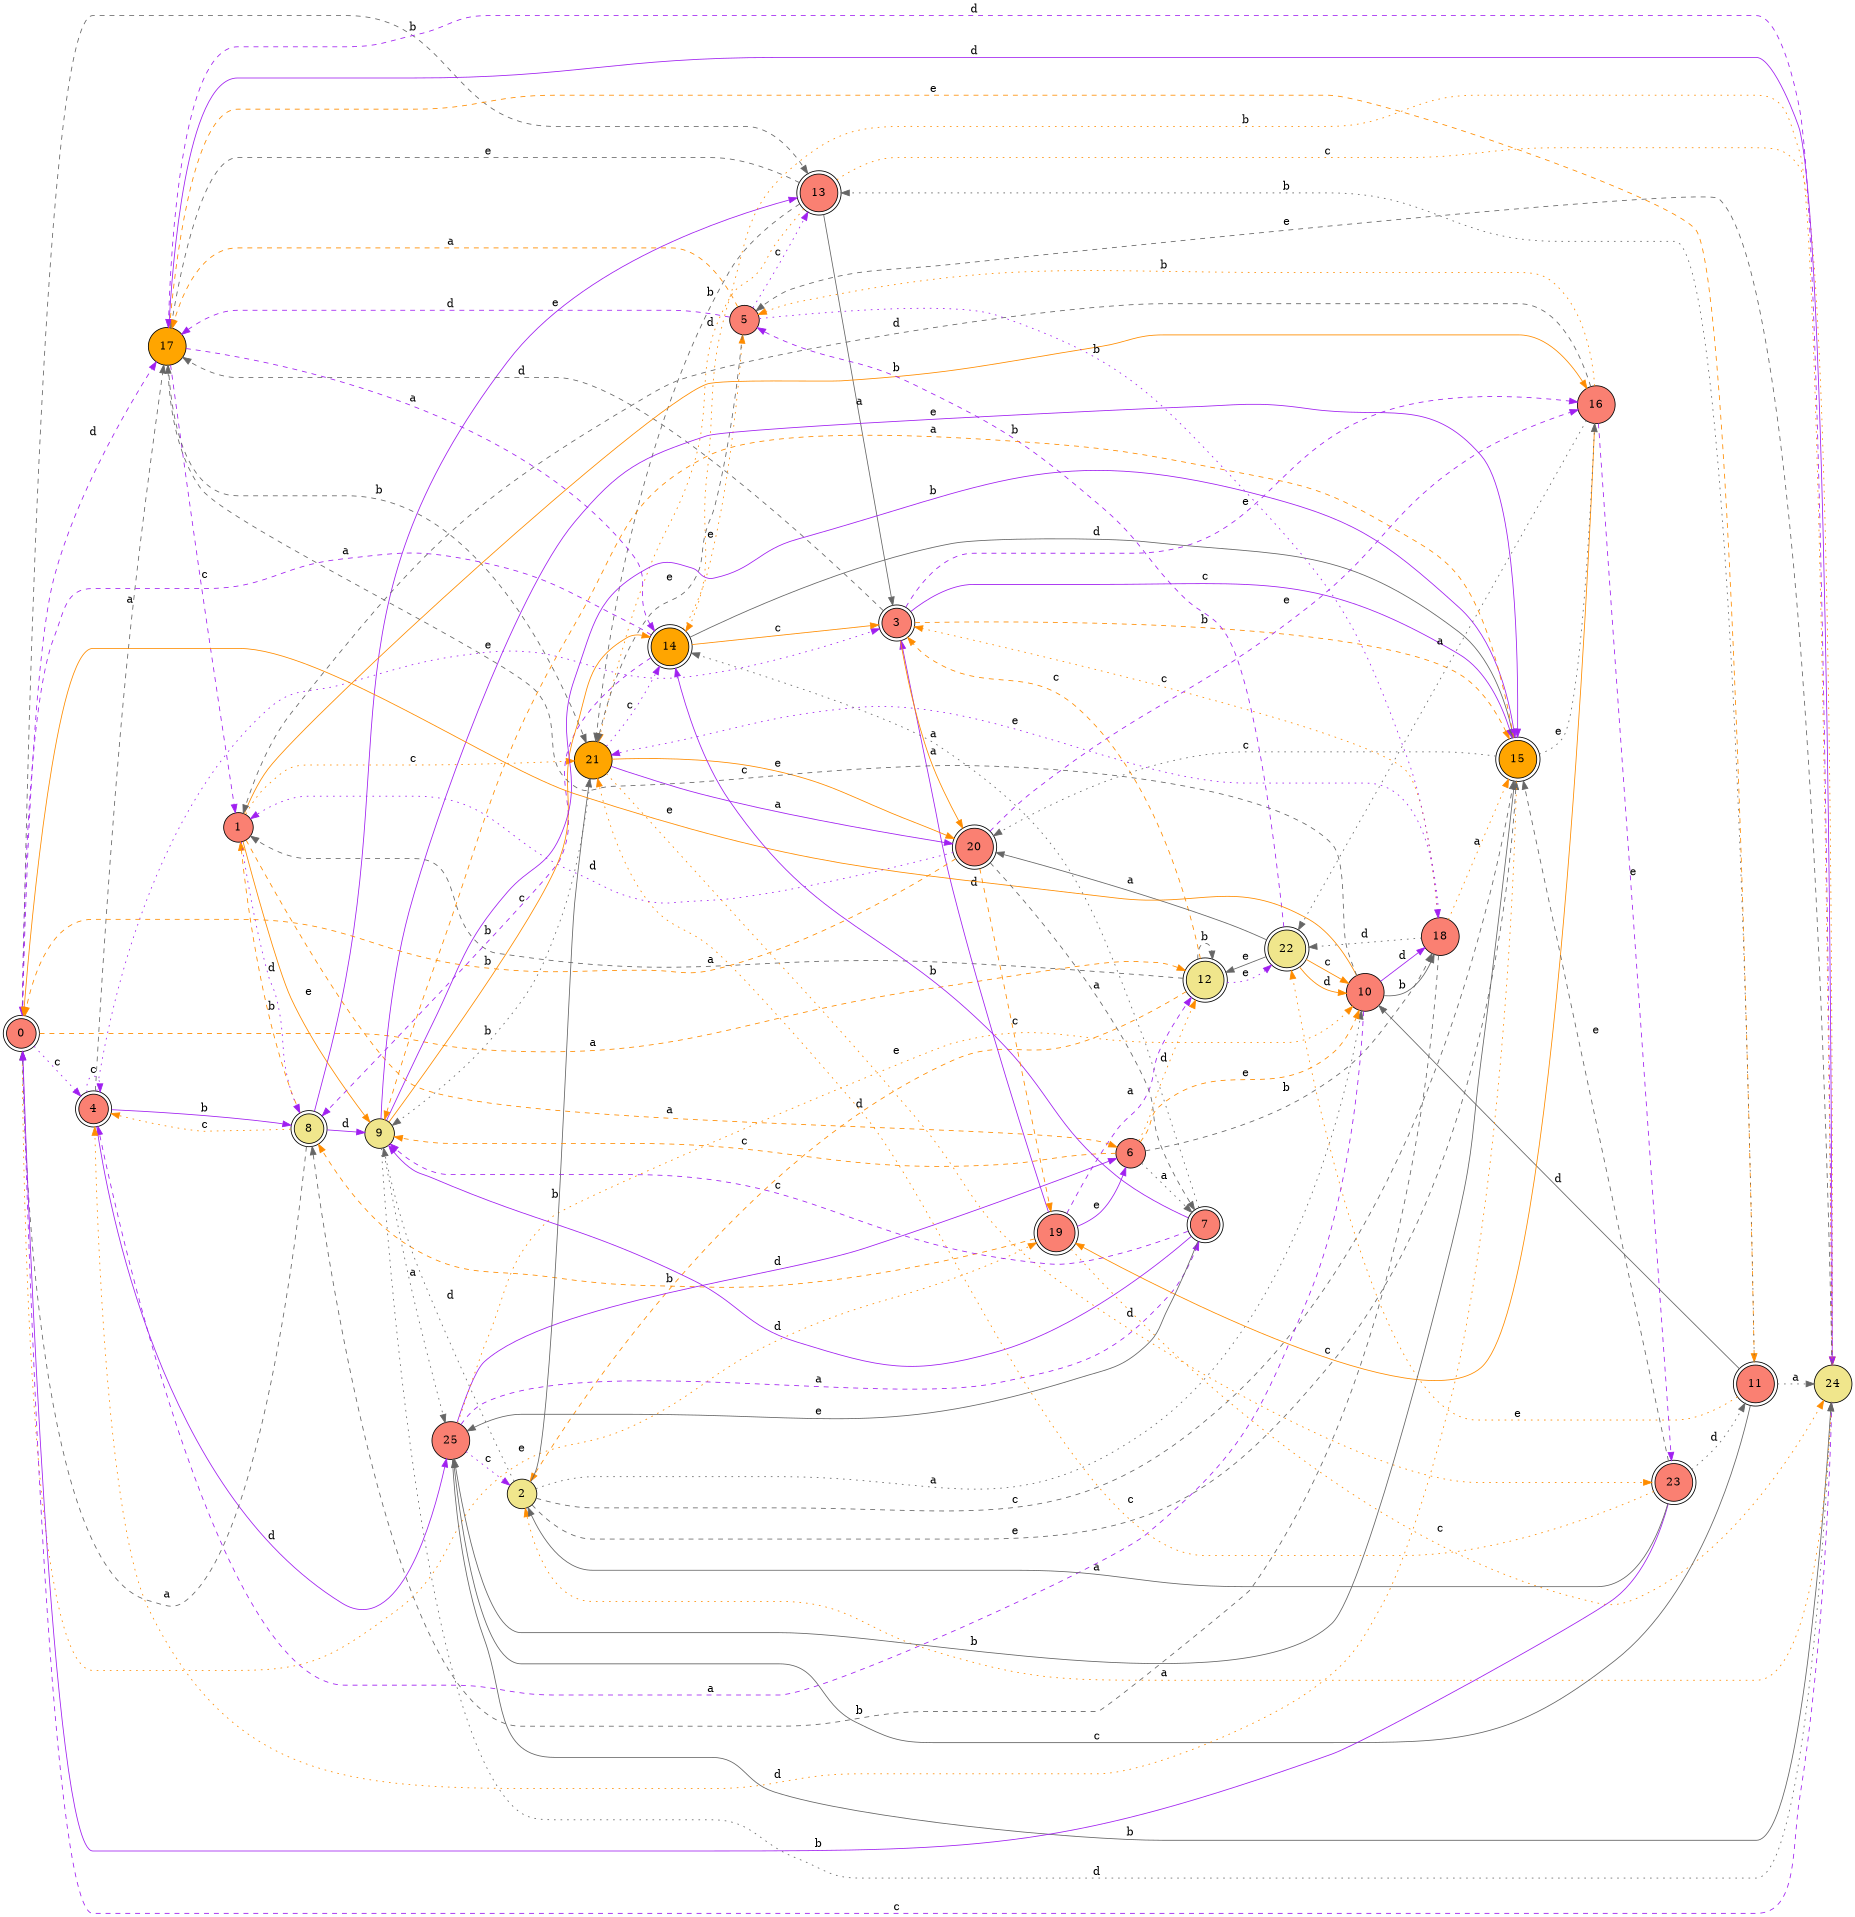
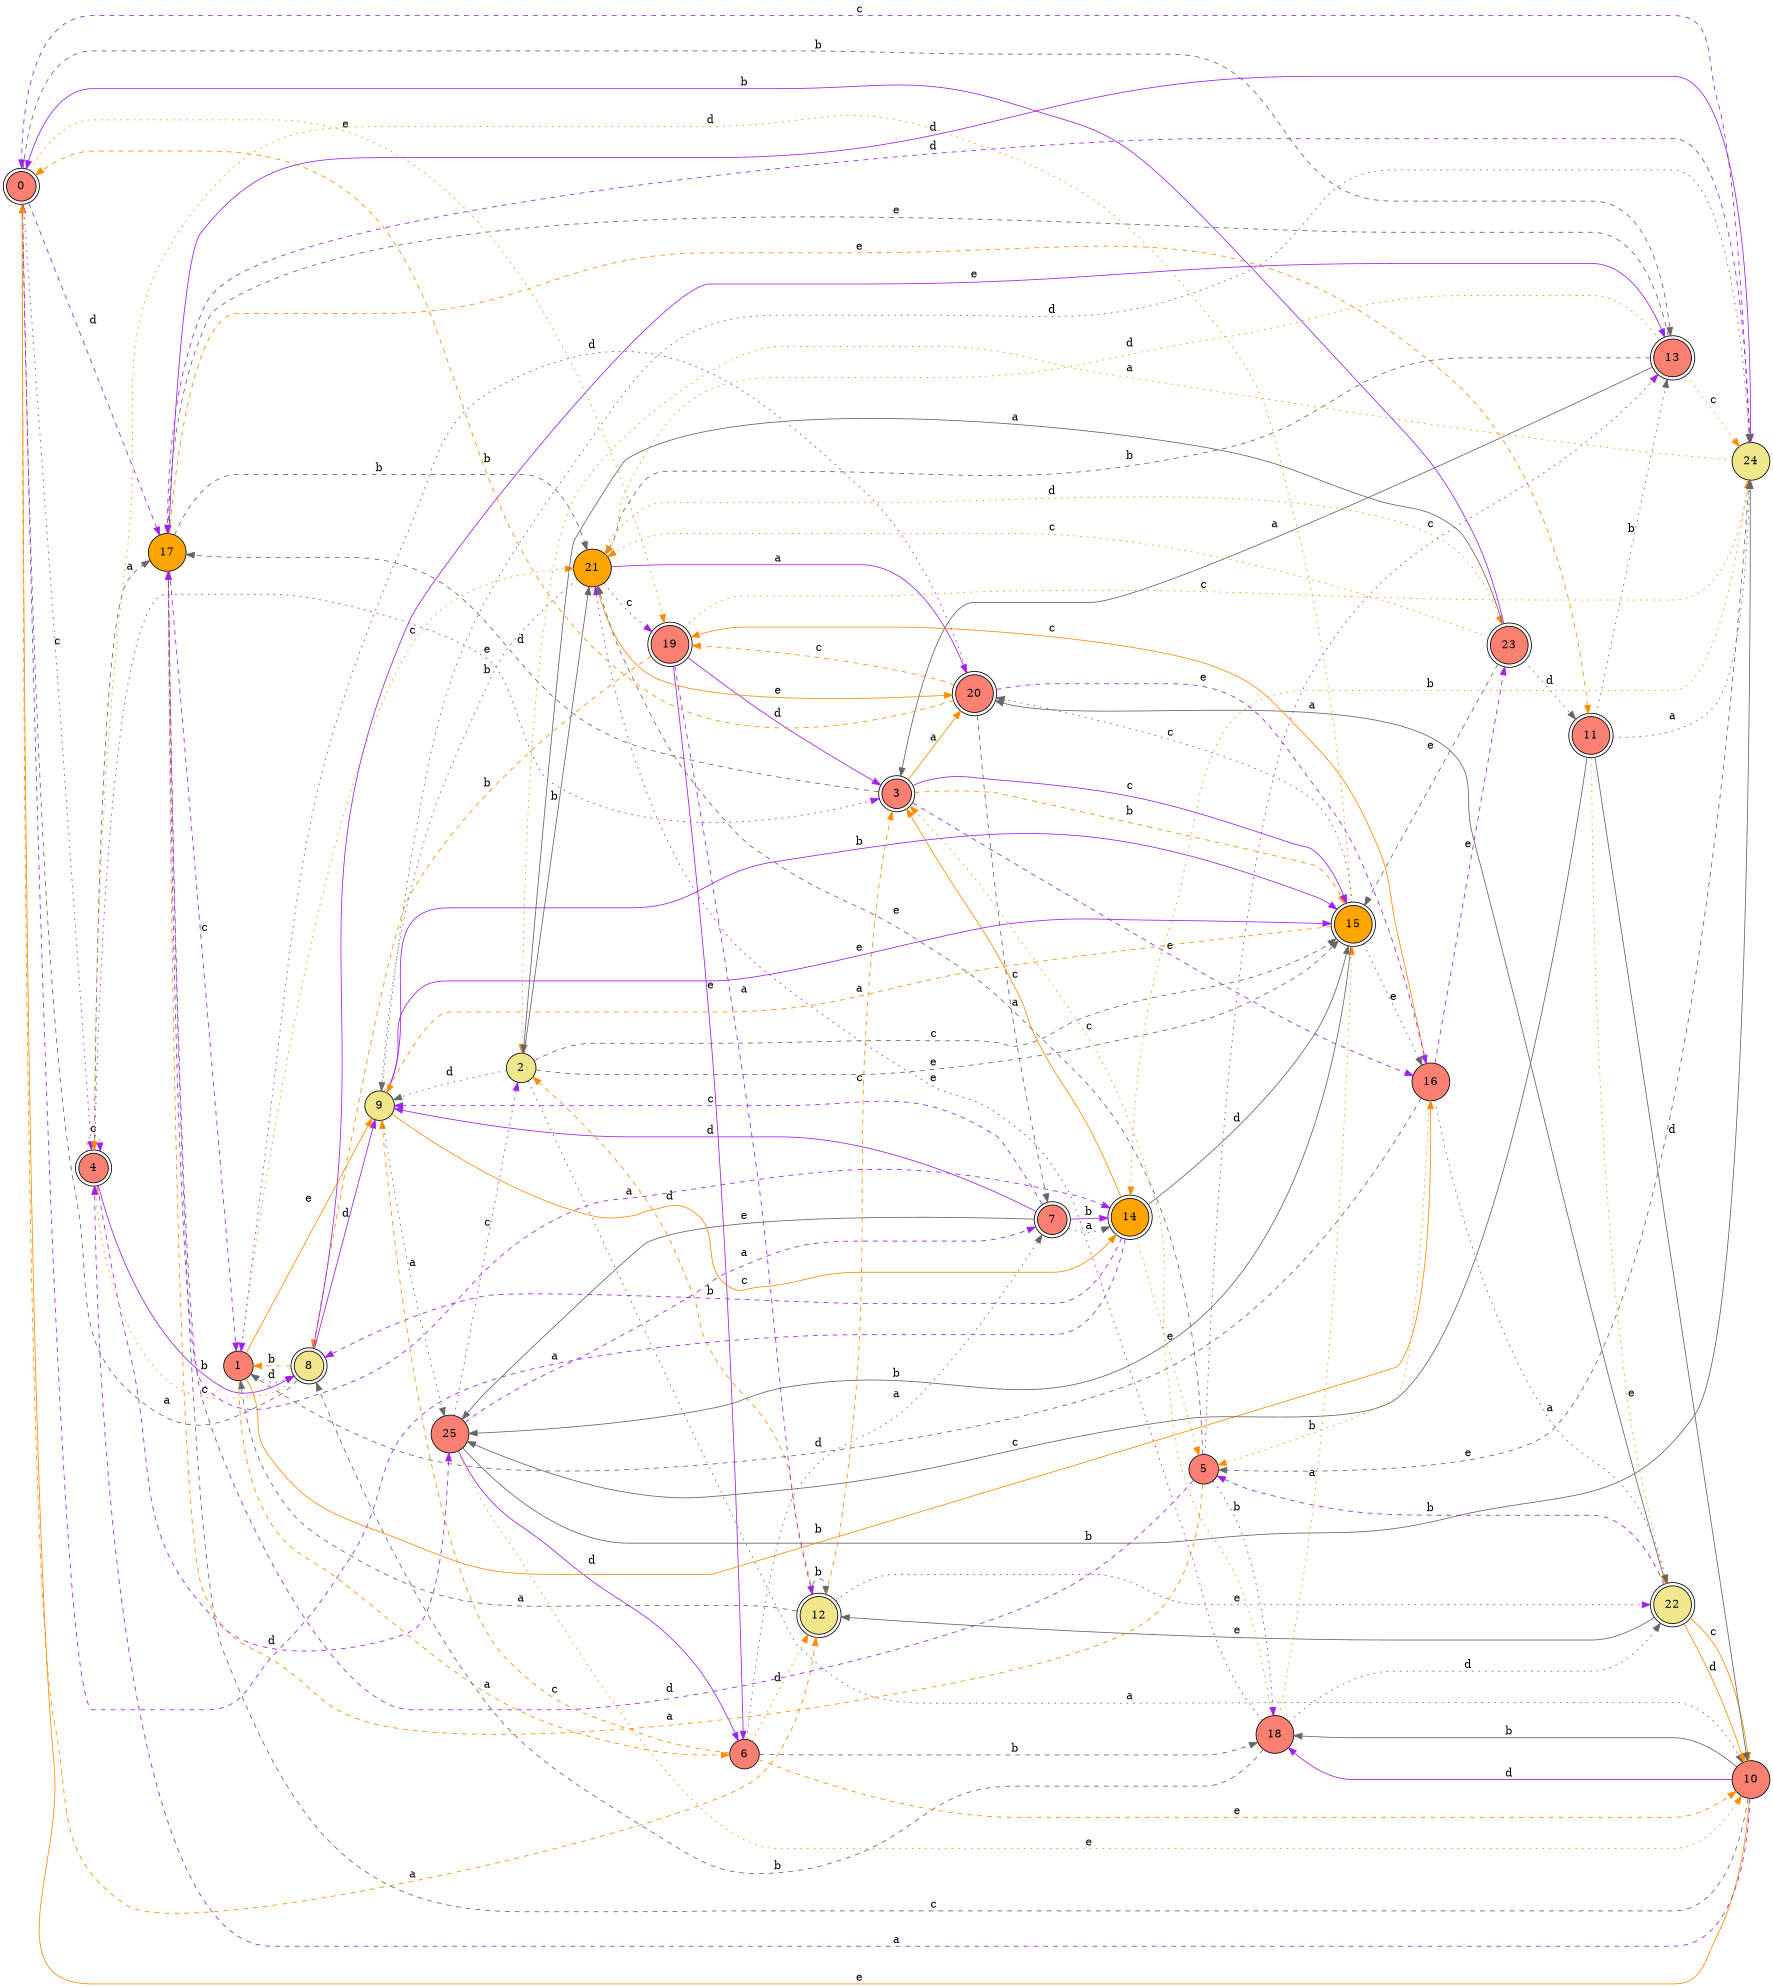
(633, 712) -> (623, 606)
(219, 1476) -> (192, 1593)
